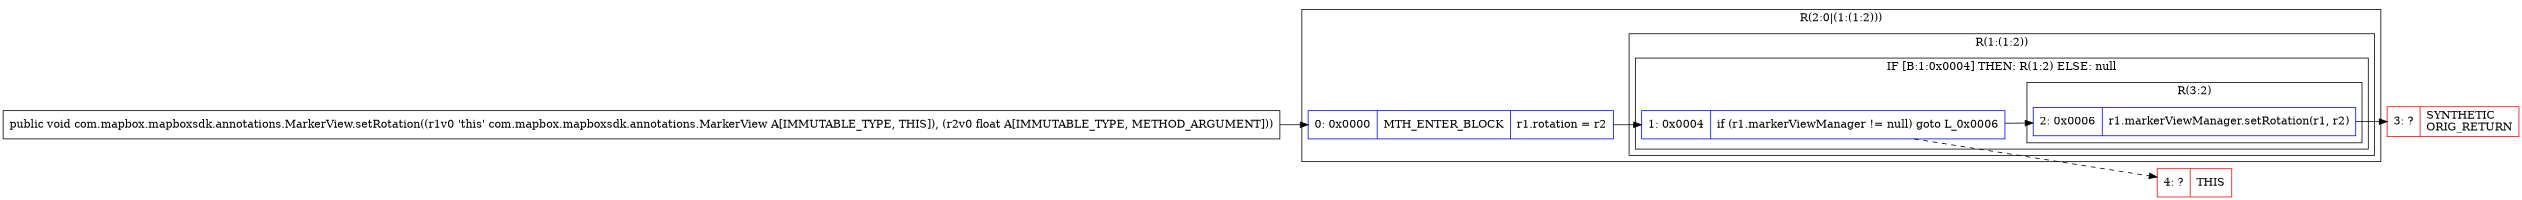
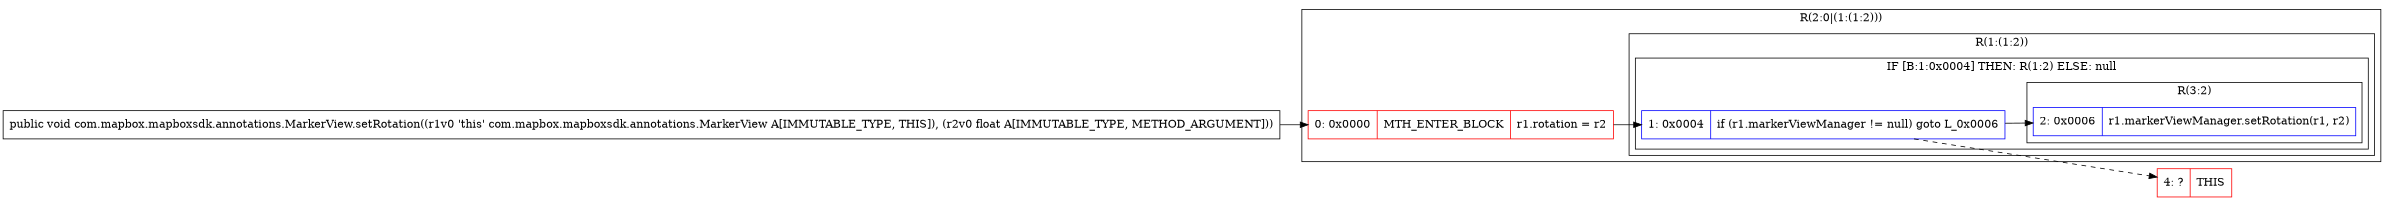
(2453, 122) -> none
(1461, 125) -> (1461, 125)
